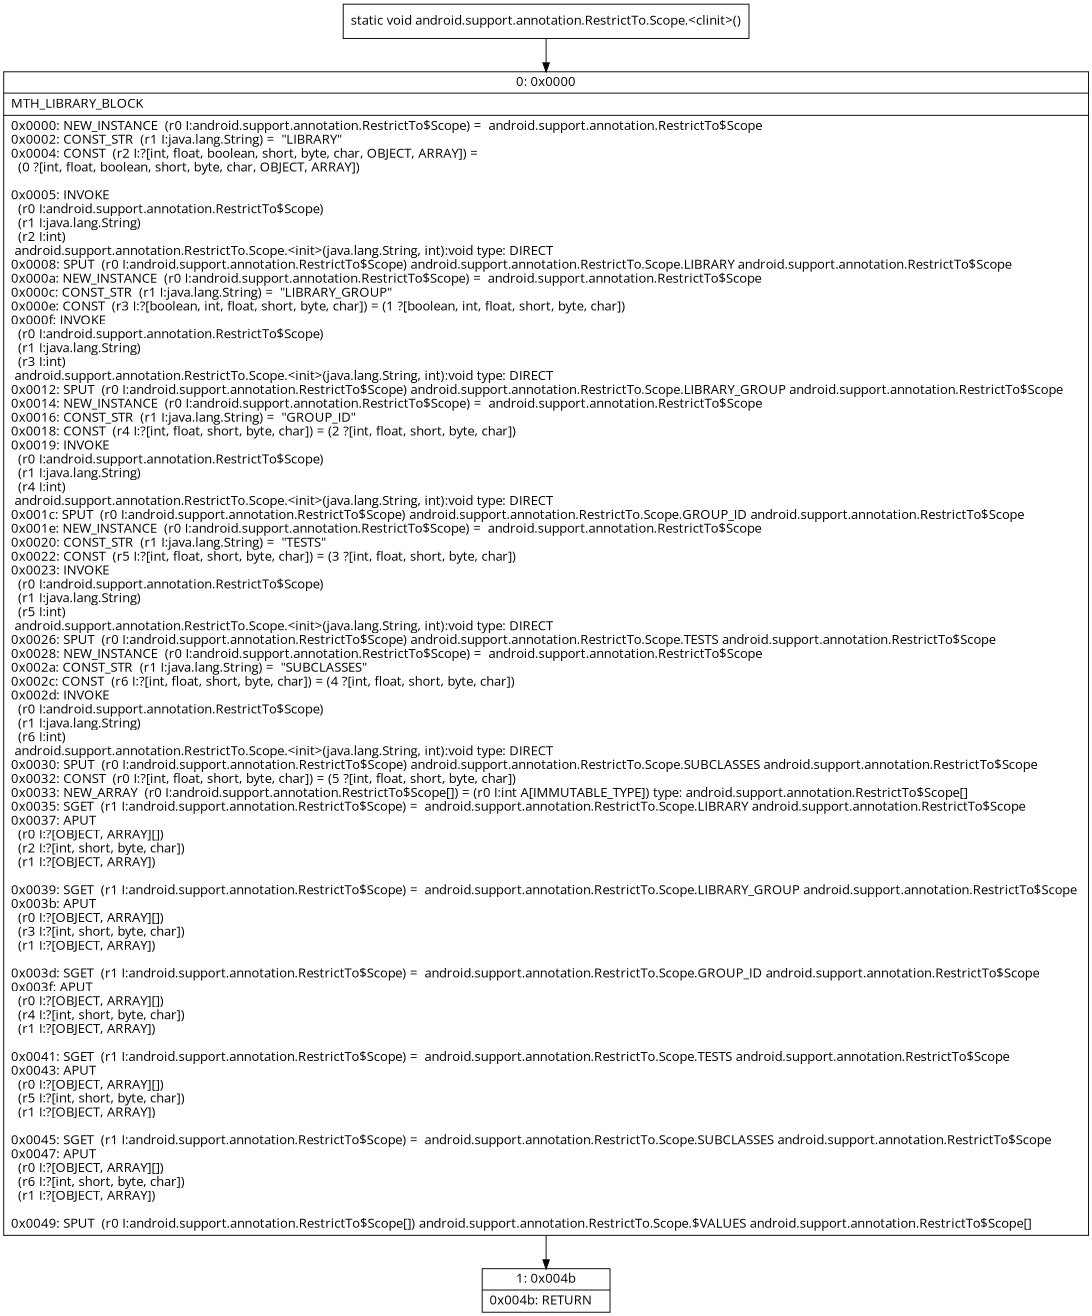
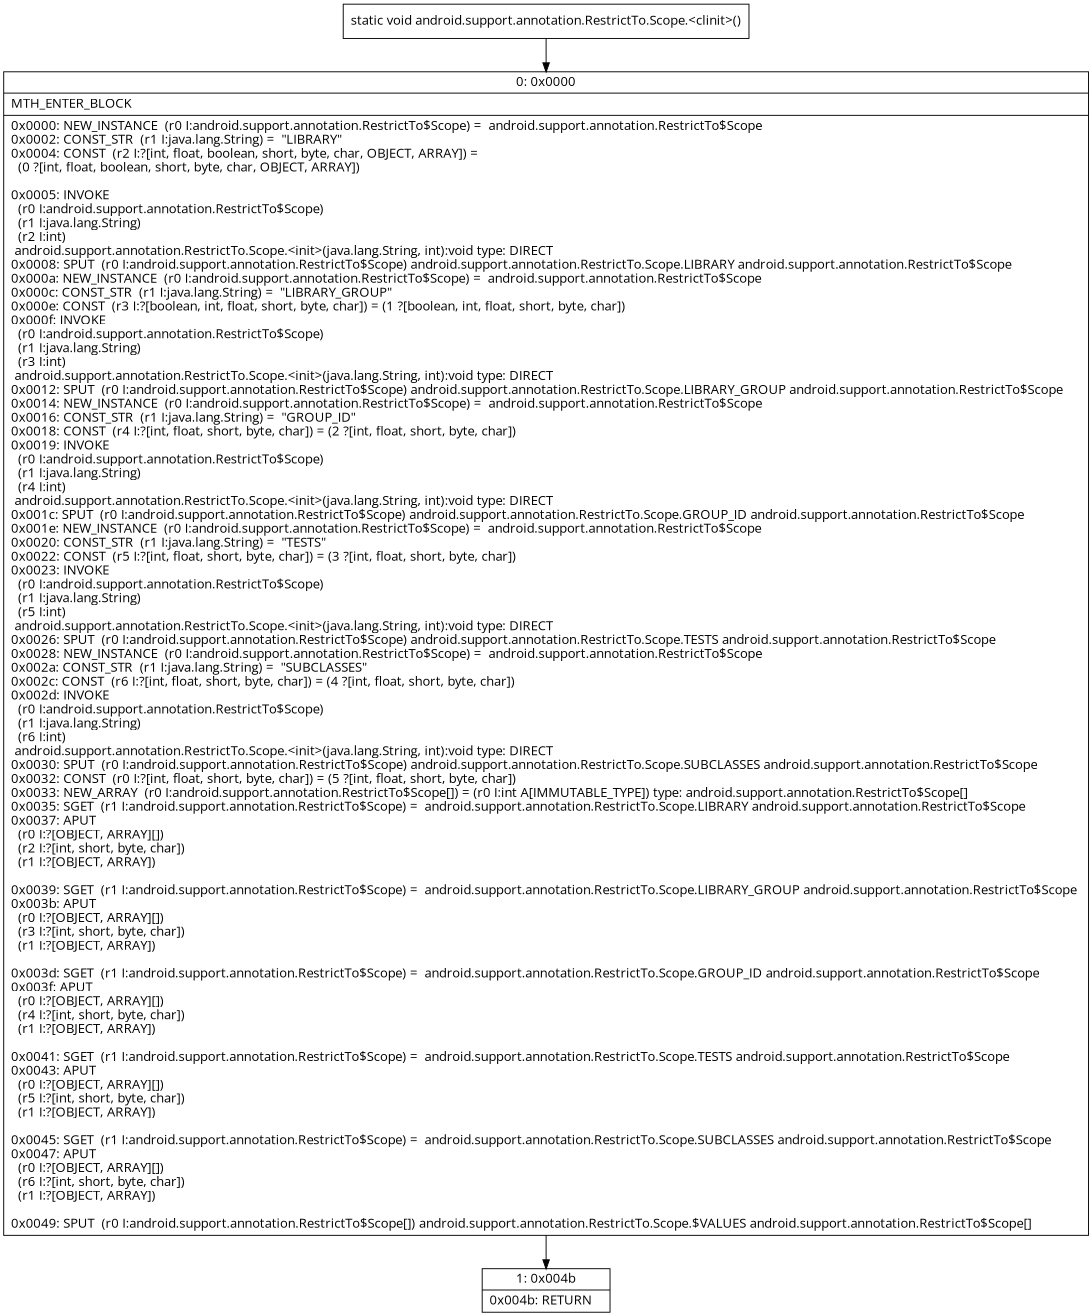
(77, 104) -> (71, 104)
